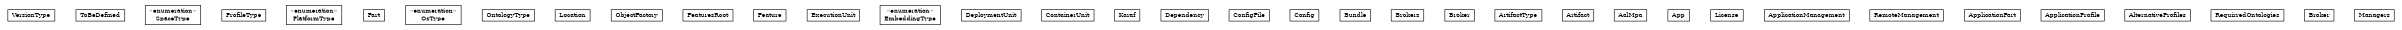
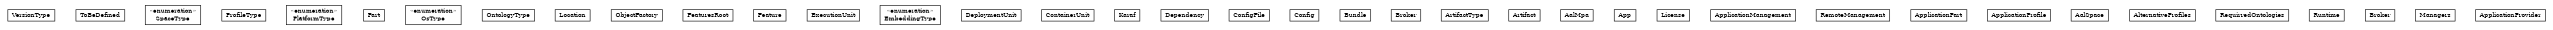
(1407, 15) -> none
none -> (2090, 15)
none -> (2327, 15)
none -> (2511, 15)
